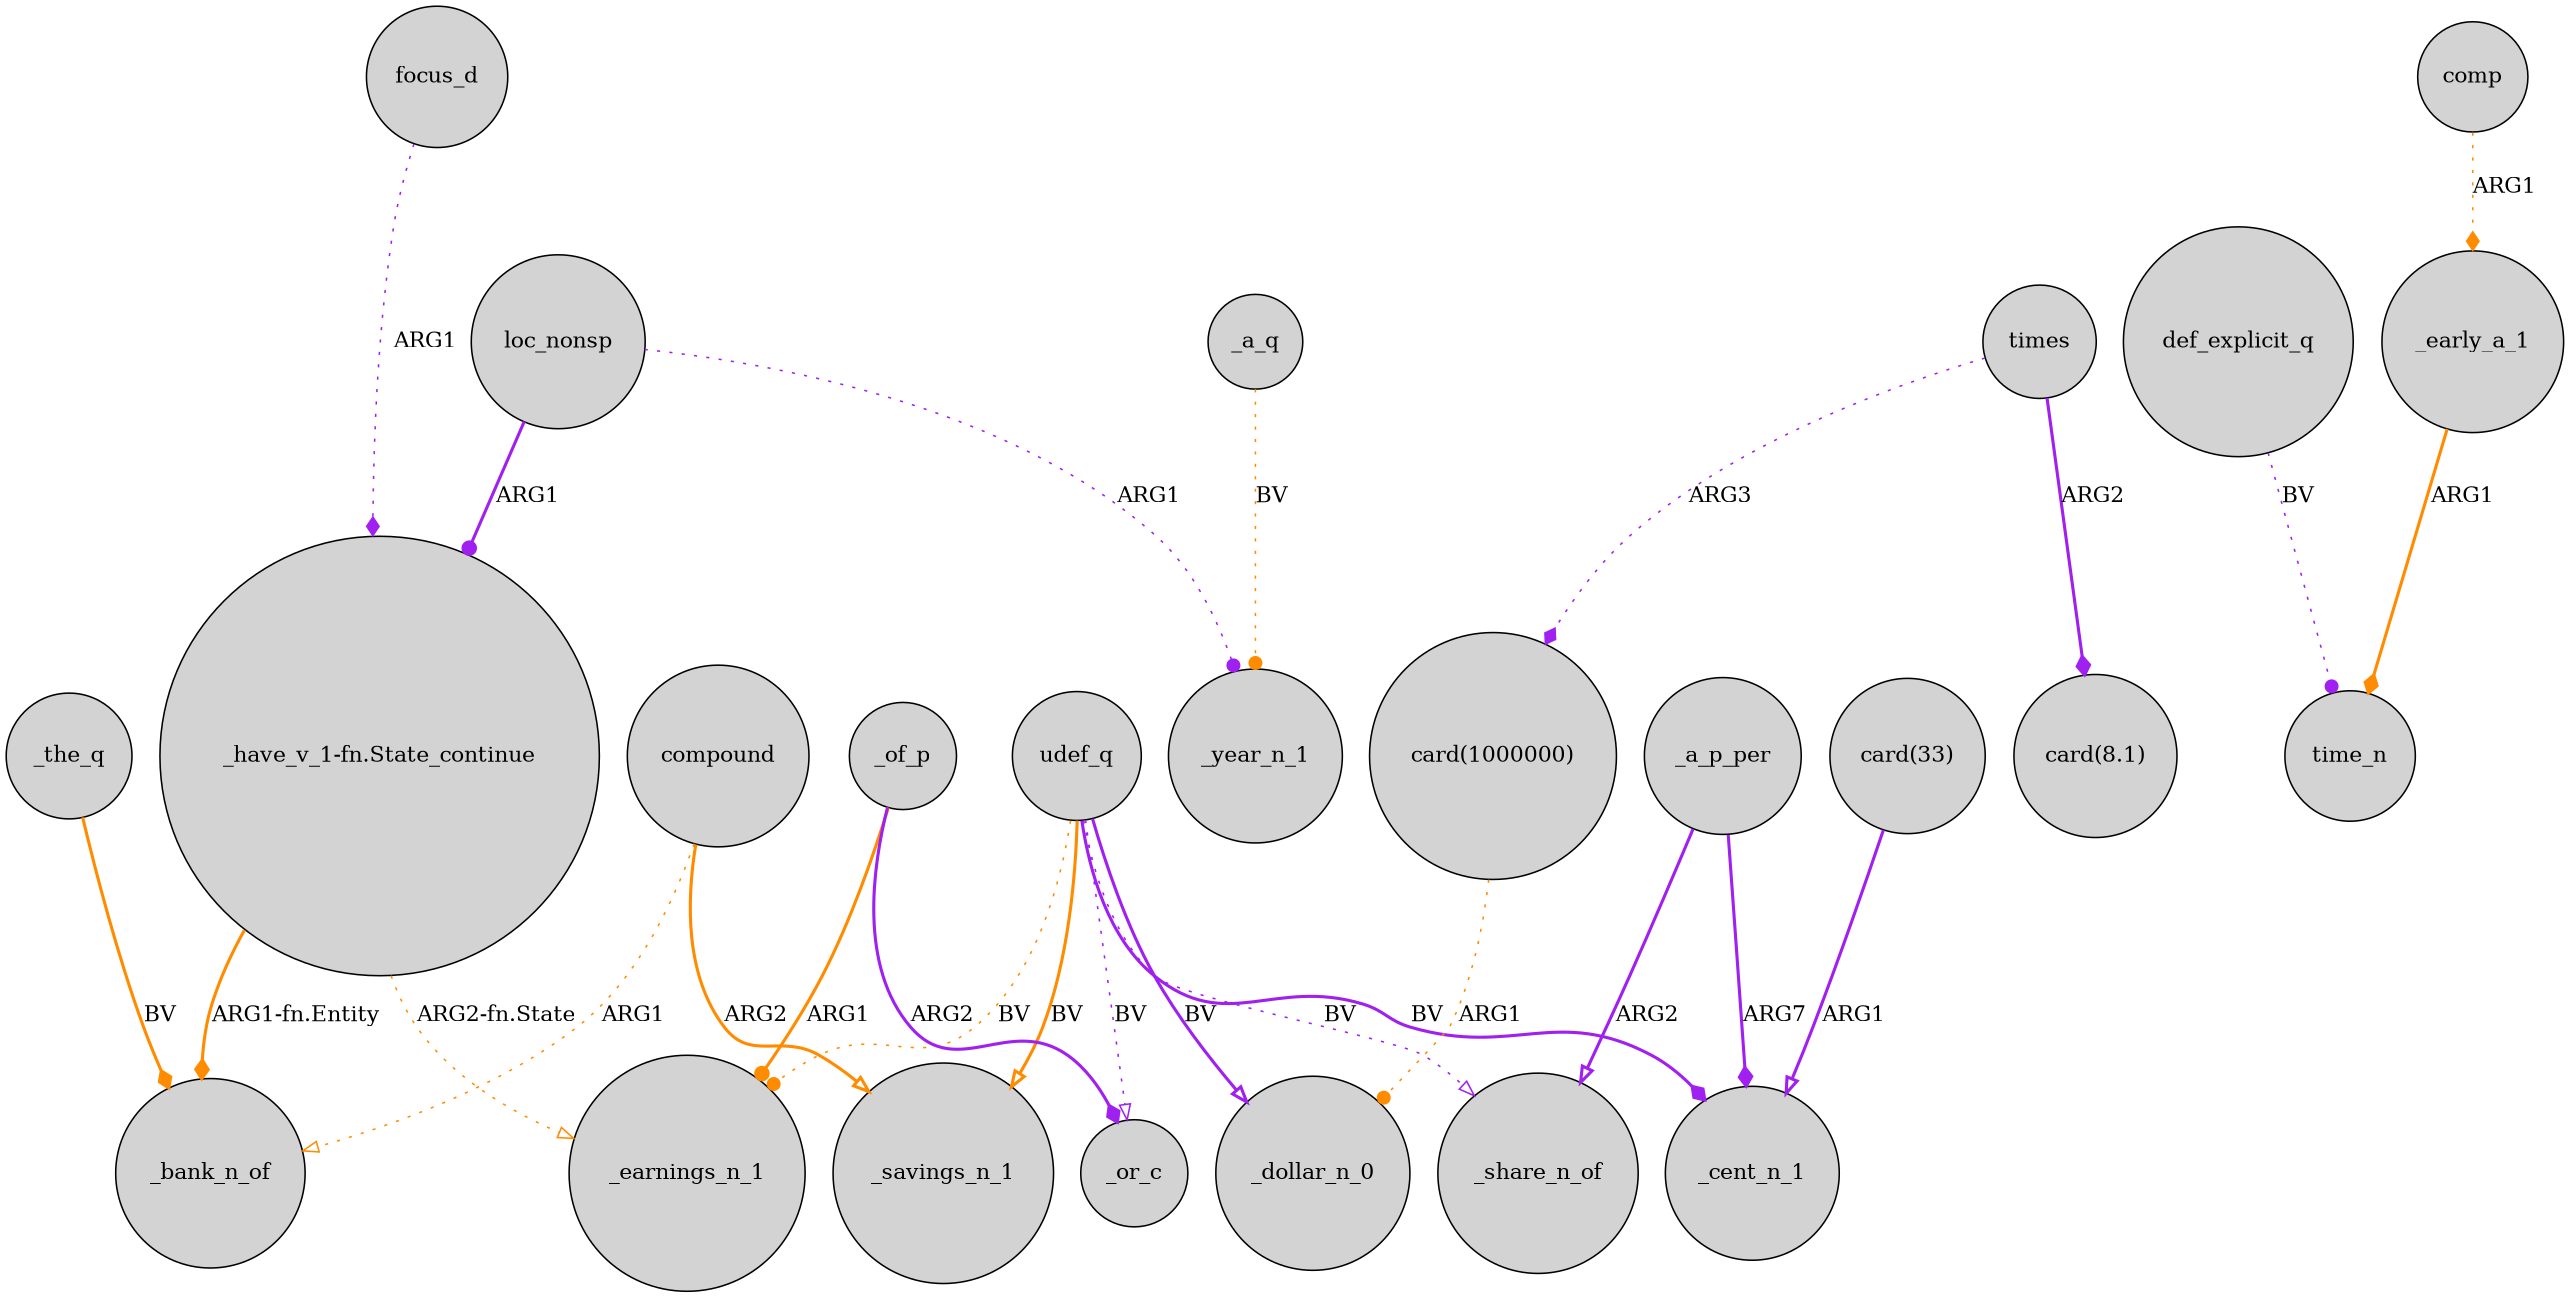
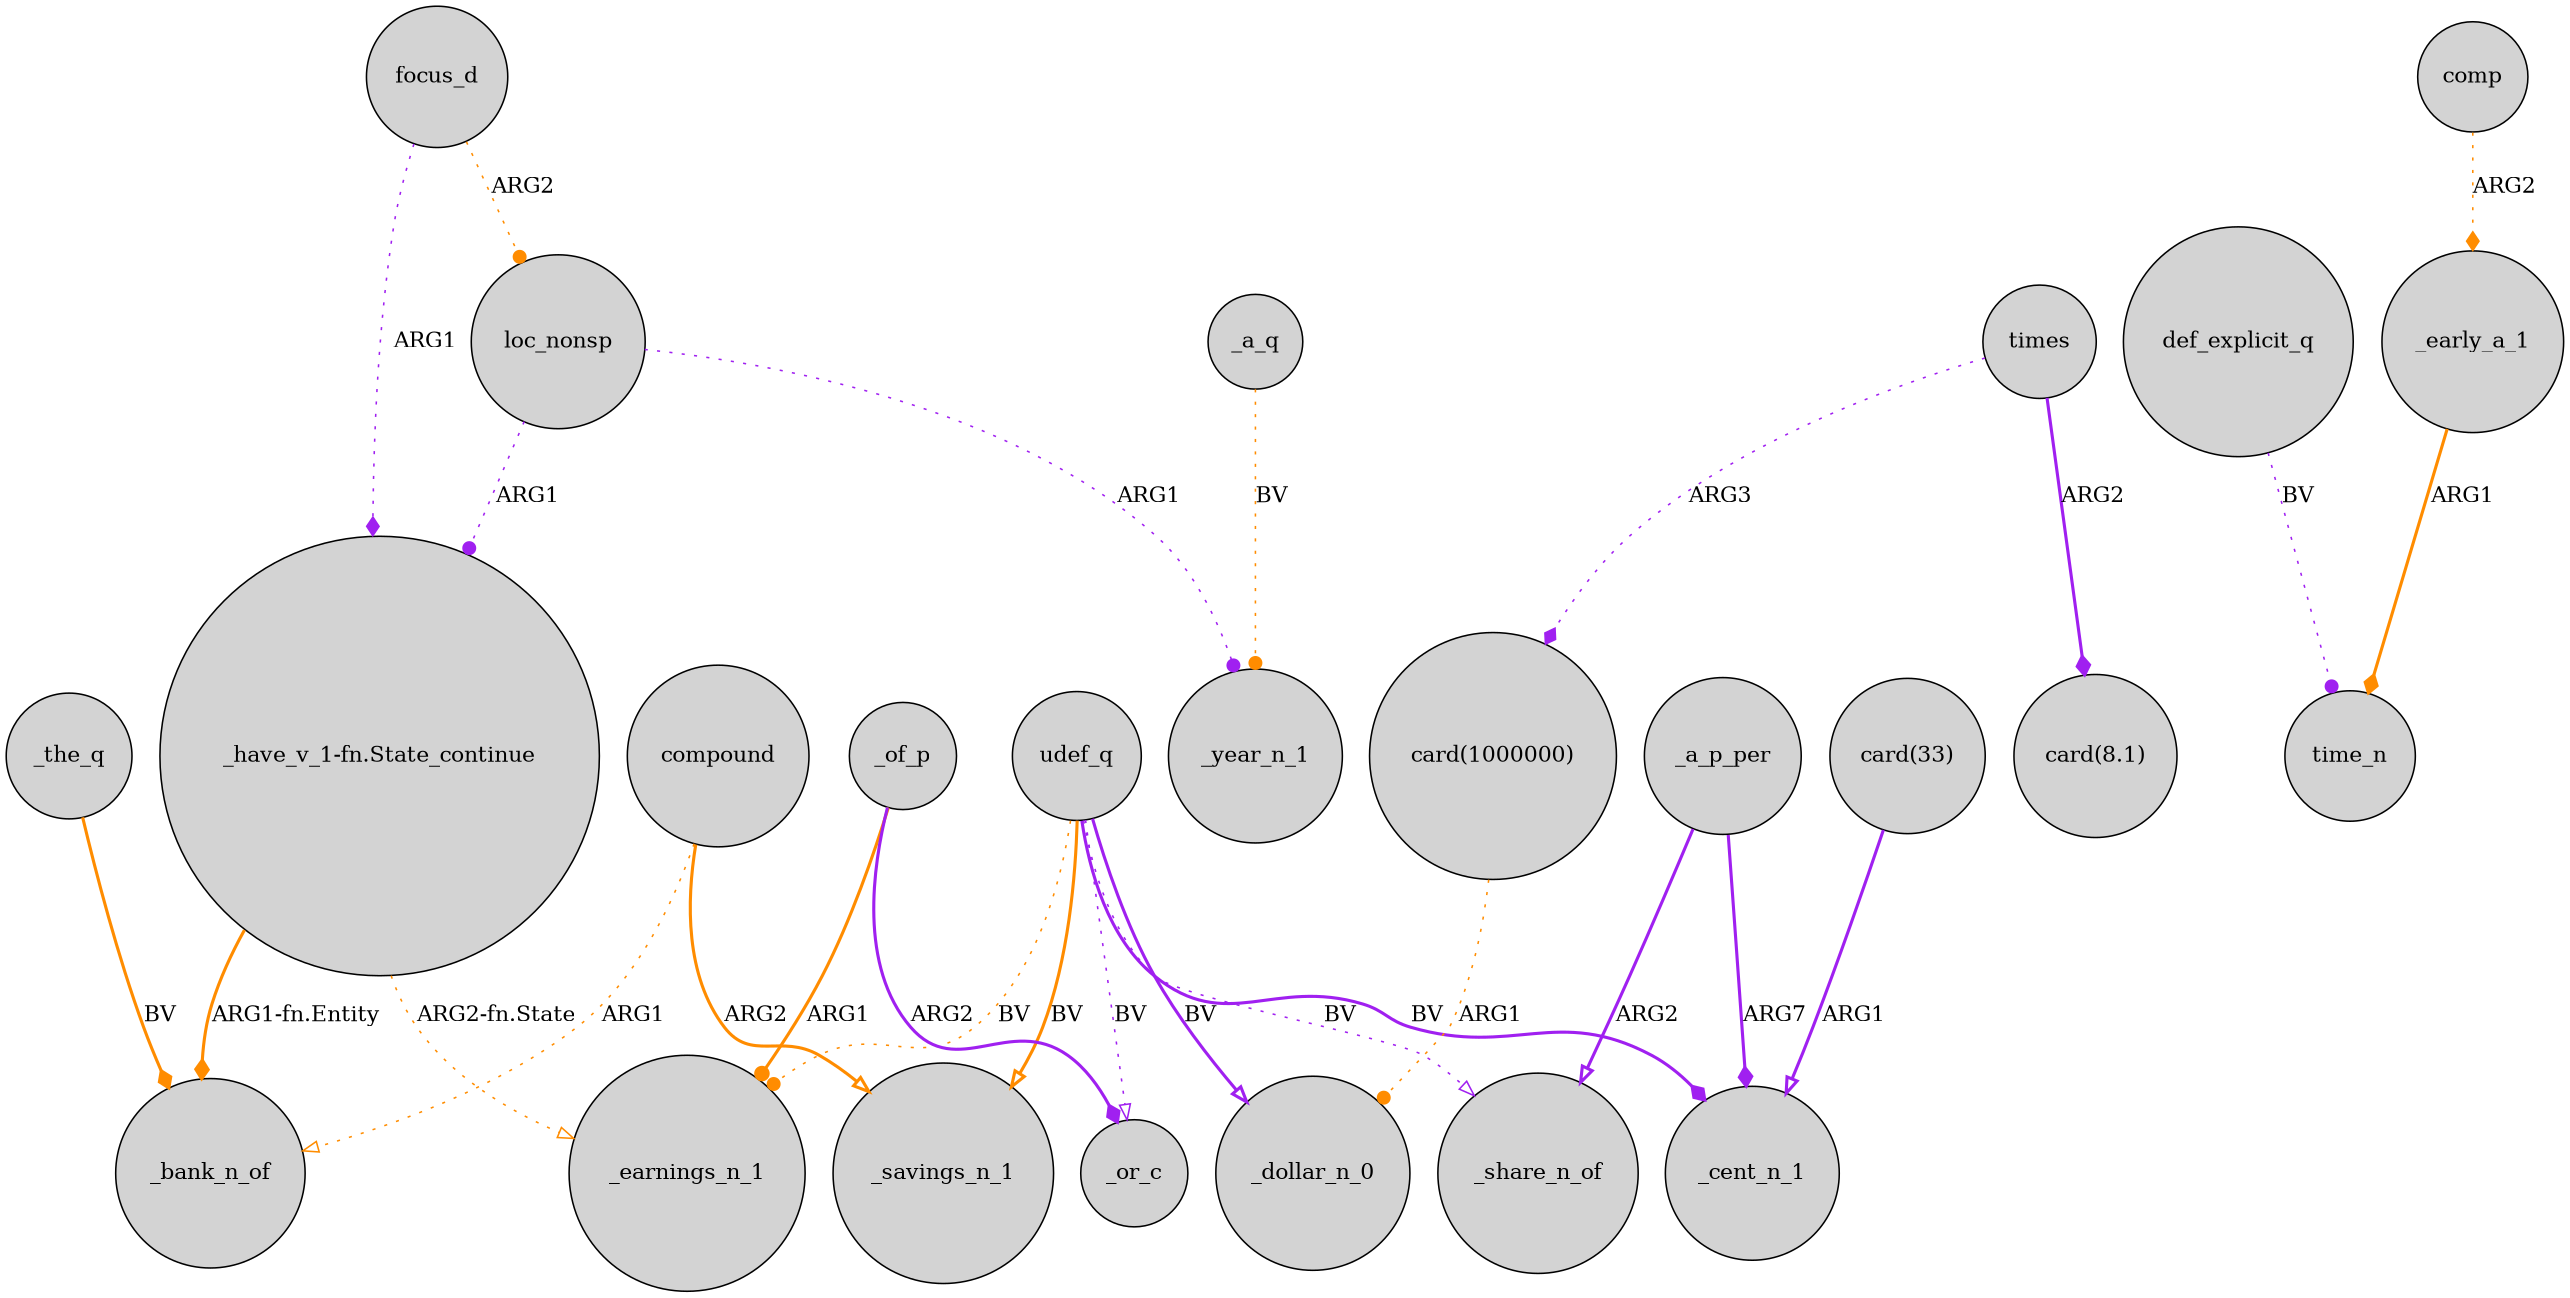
(2505, 187) -> (2505, 187)
none -> (492, 196)
(498, 482) -> (498, 482)
